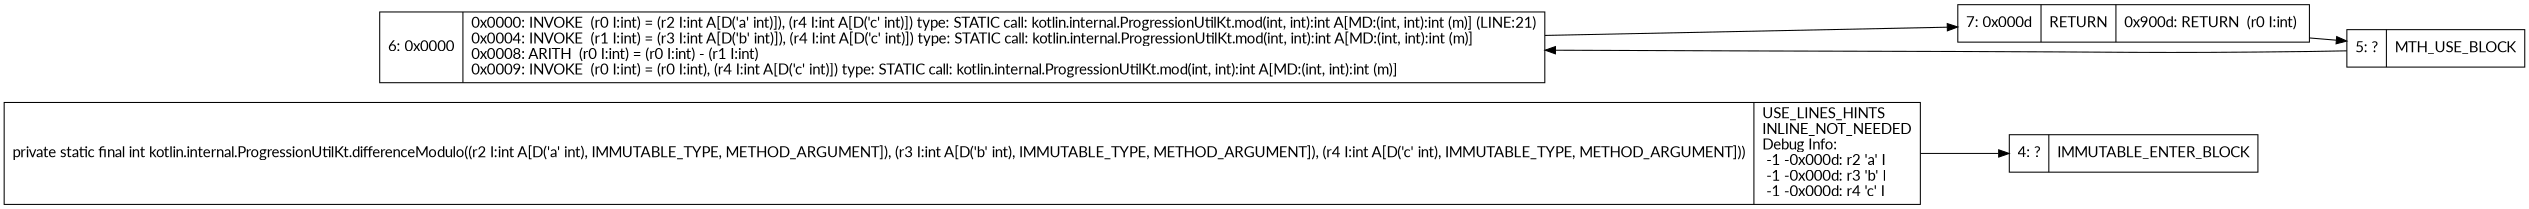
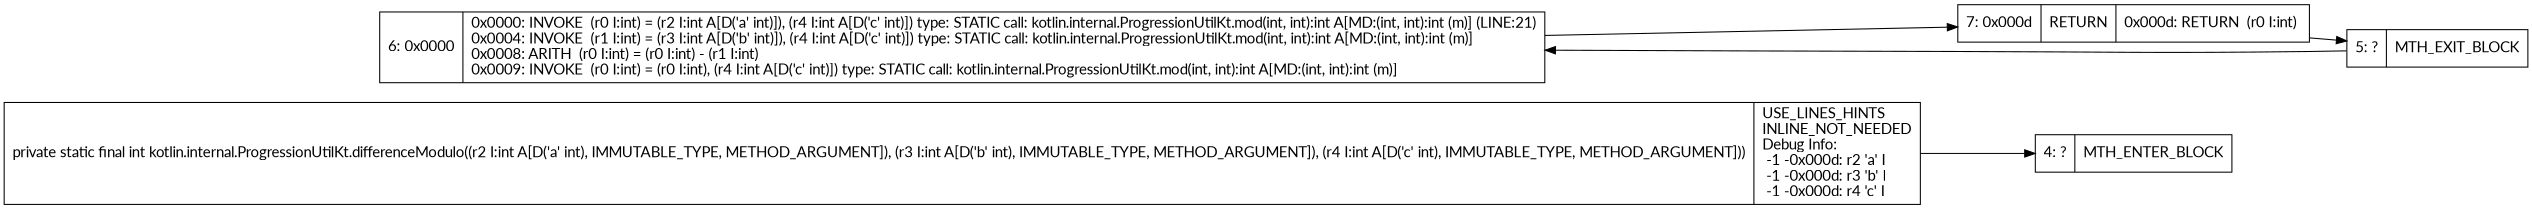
(2213, 23) -> (2213, 23)
(2456, 48) -> (2457, 48)
(2153, 153) -> (2153, 153)
